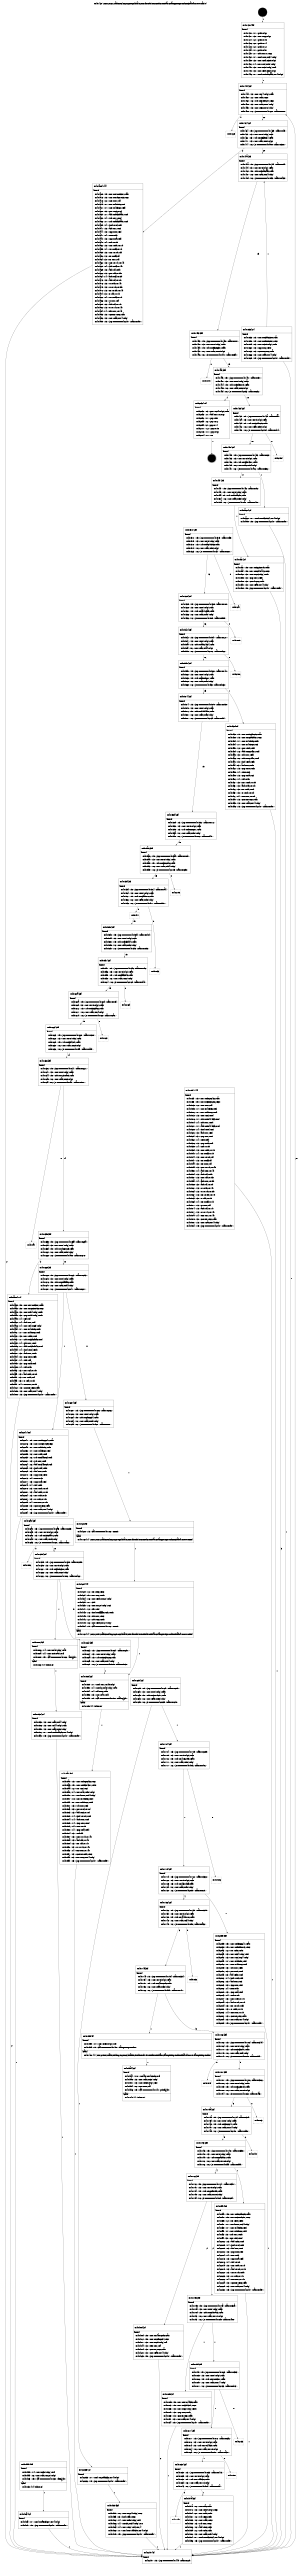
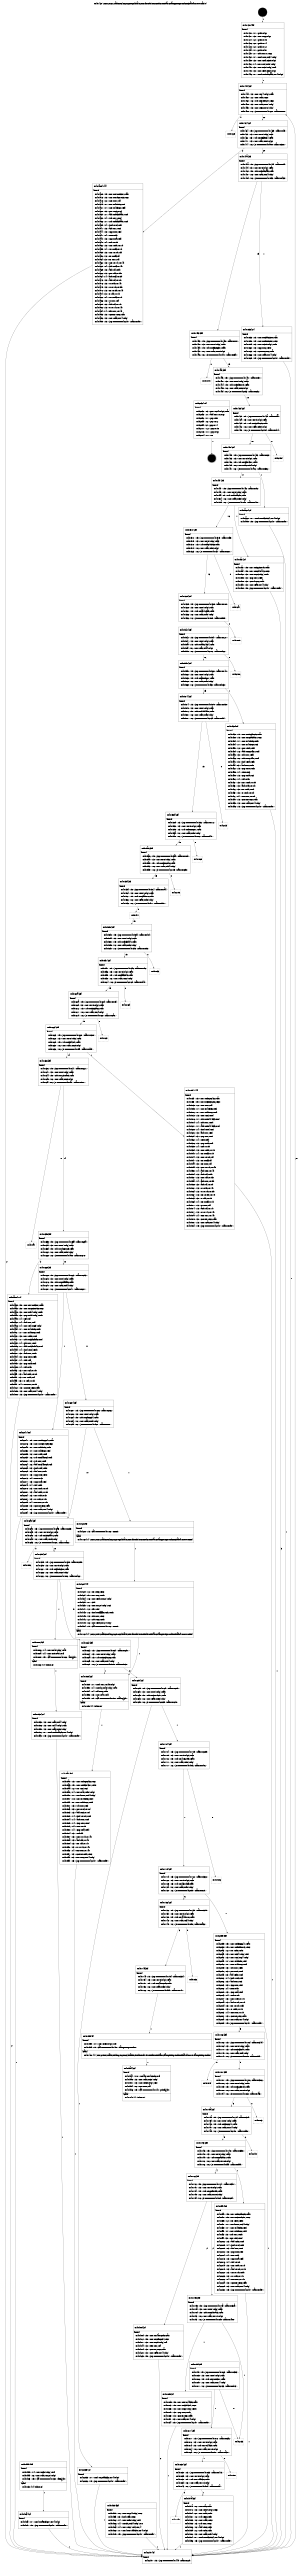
(267, 255) -> (260, 254)
(227, 397) -> none
none -> (222, 516)
(204, 624) -> none
none -> (223, 826)
none -> (198, 859)
(154, 937) -> (150, 959)
none -> (135, 1094)
none -> (78, 1473)
none -> (130, 1672)
(185, 1897) -> (185, 1897)
(182, 2022) -> (239, 2029)
(213, 2342) -> (243, 2378)
(114, 2493) -> (98, 2534)
